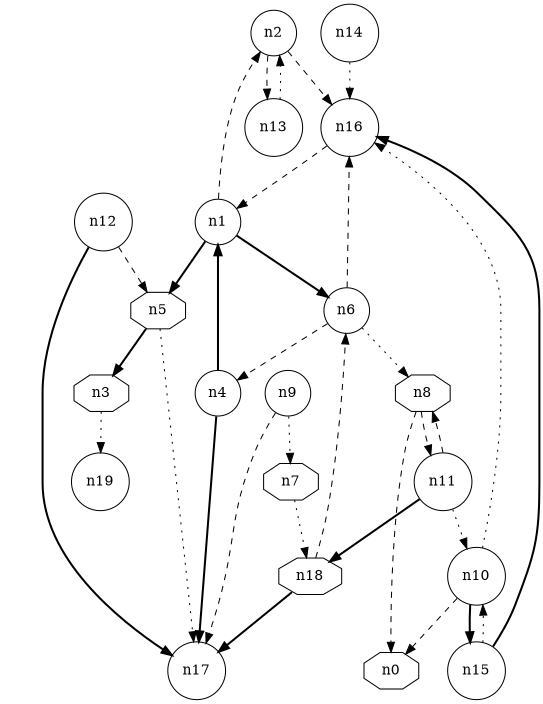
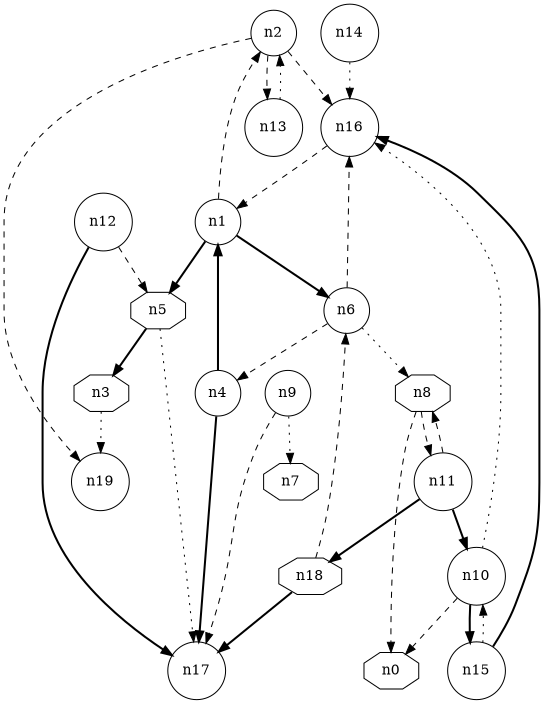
none -> (11, 183)
(300, 524) -> none
(458, 524) -> (458, 524)
